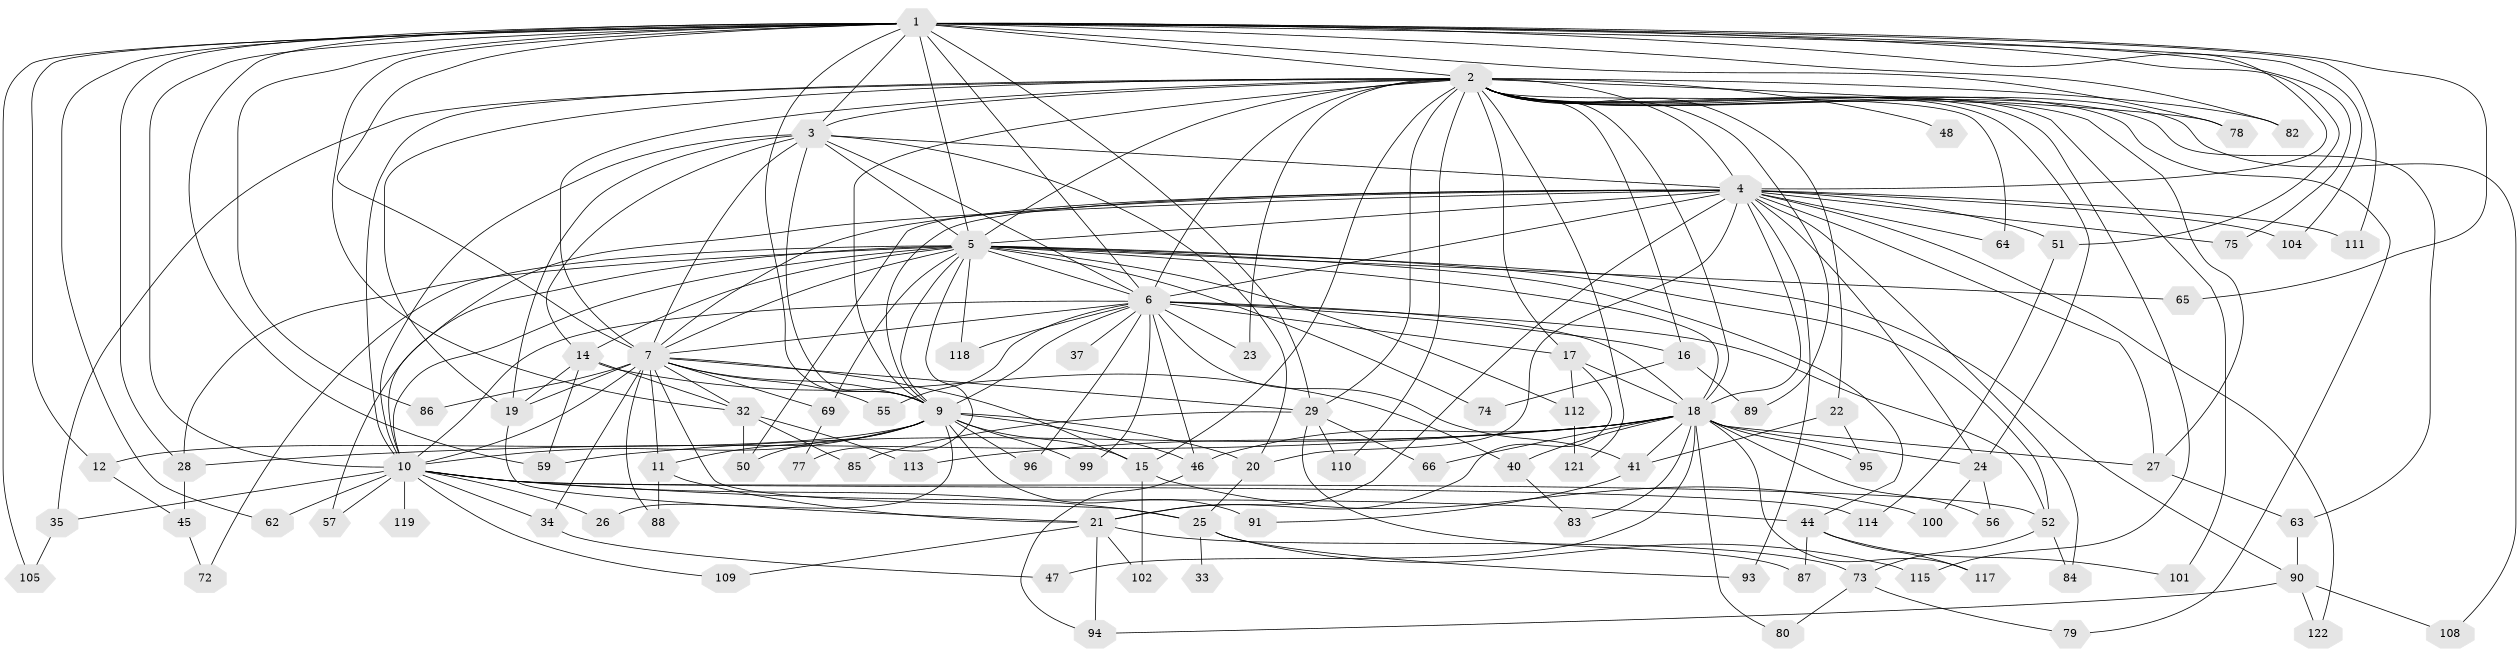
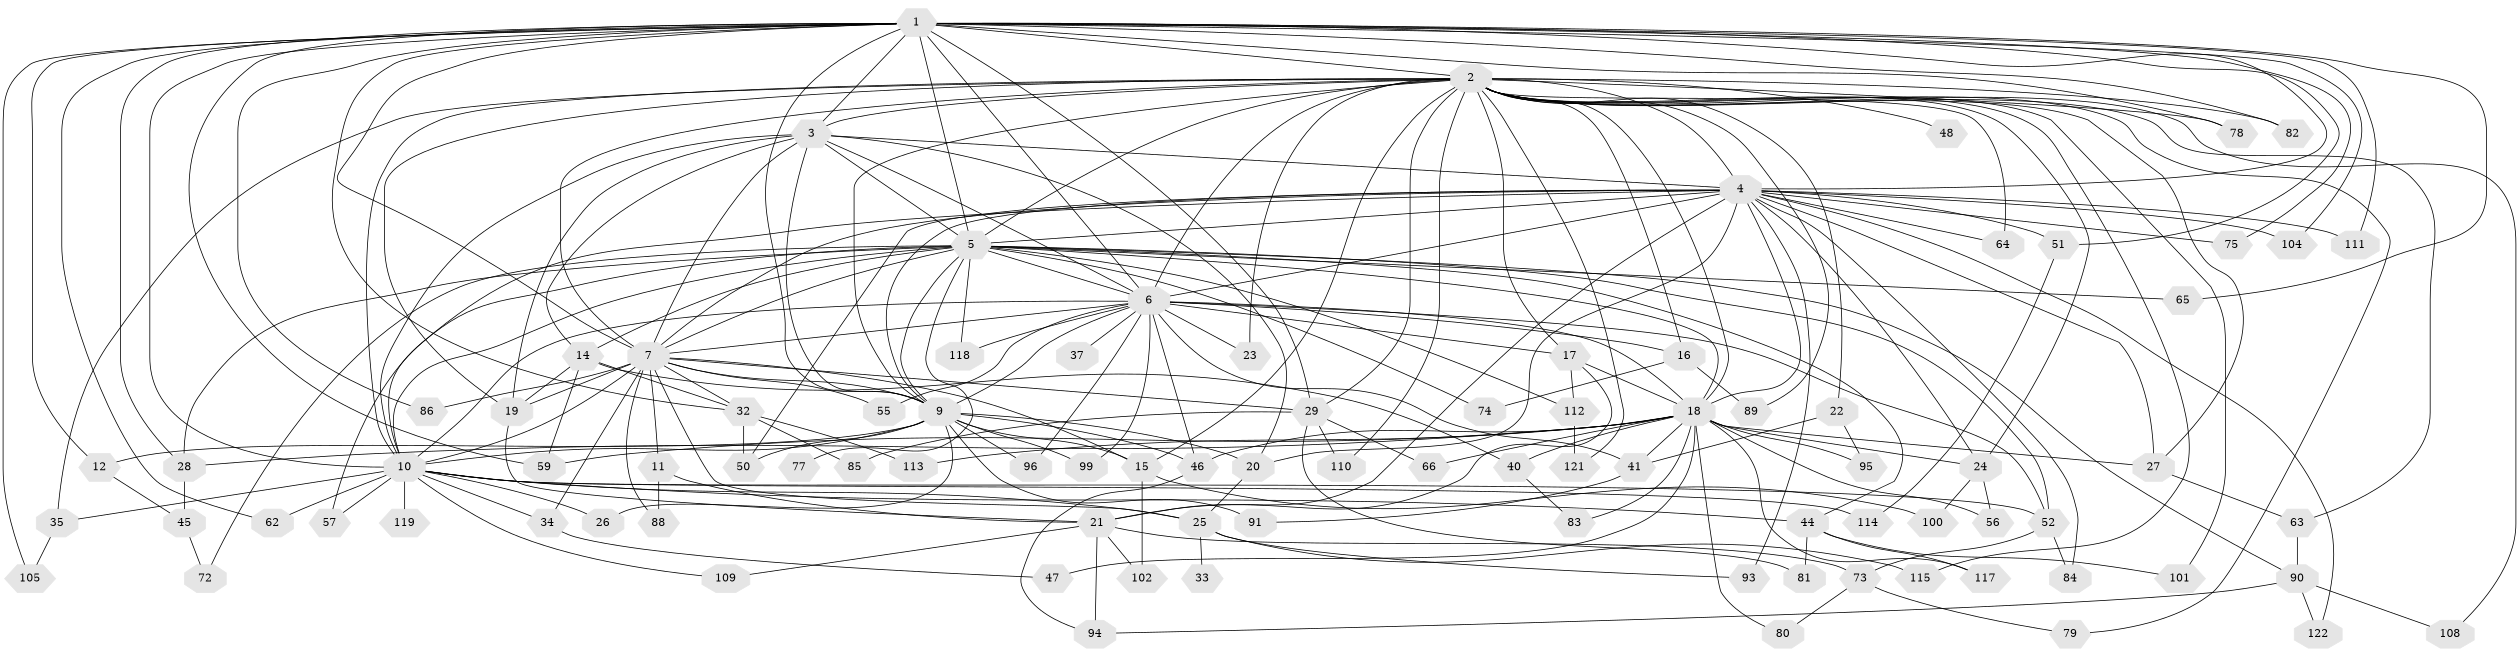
(829, 412) -> none
(800, 444) -> none
(1805, 579) -> (1805, 579)
